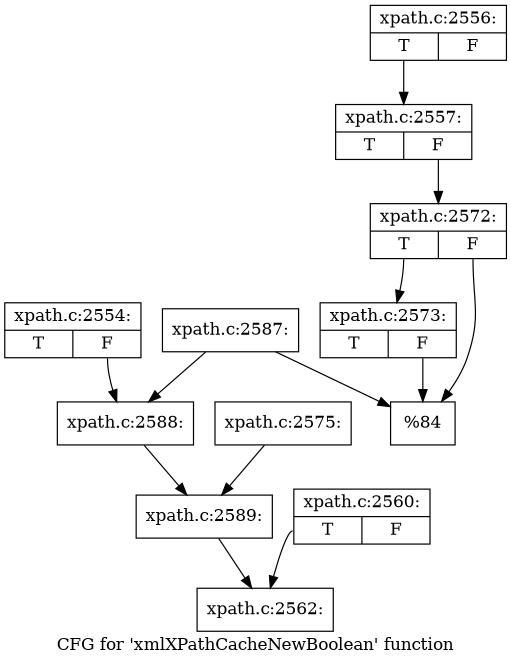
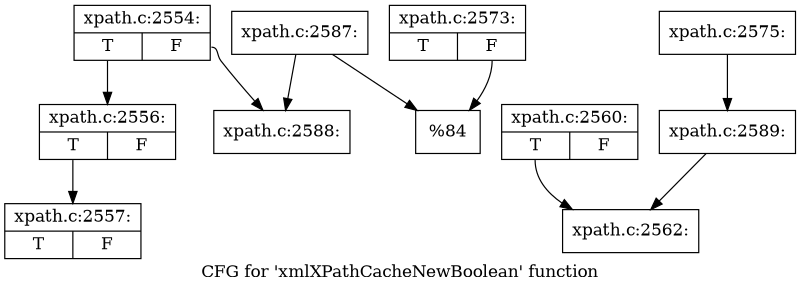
none -> (108, 76)
(438, 231) -> none
(162, 466) -> none
